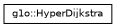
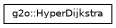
(58, 14) -> (58, 14)
